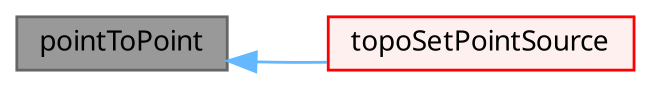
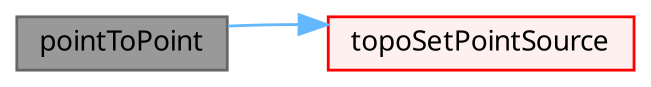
(292, 62) -> (263, 25)
